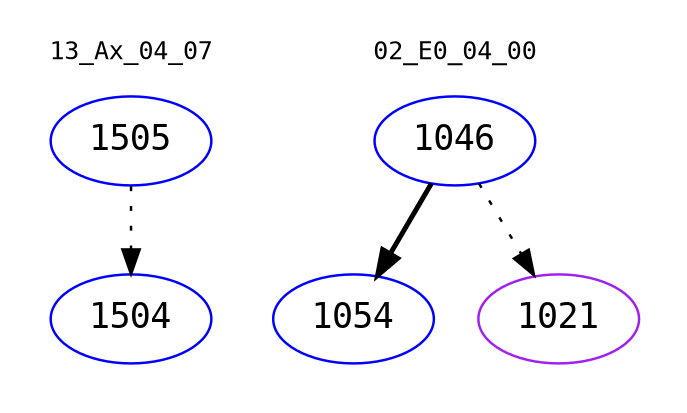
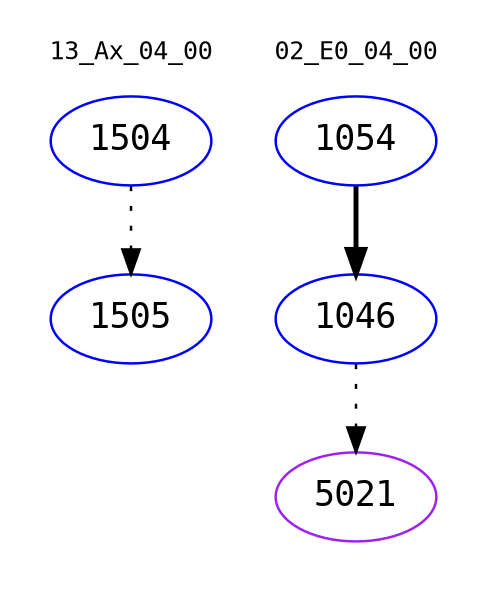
(132, 53) -> (132, 53)
(131, 218) -> (131, 218)
(411, 219) -> (356, 218)
(559, 319) -> (356, 497)
